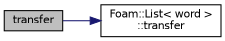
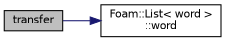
(161, 21) -> (161, 21)
